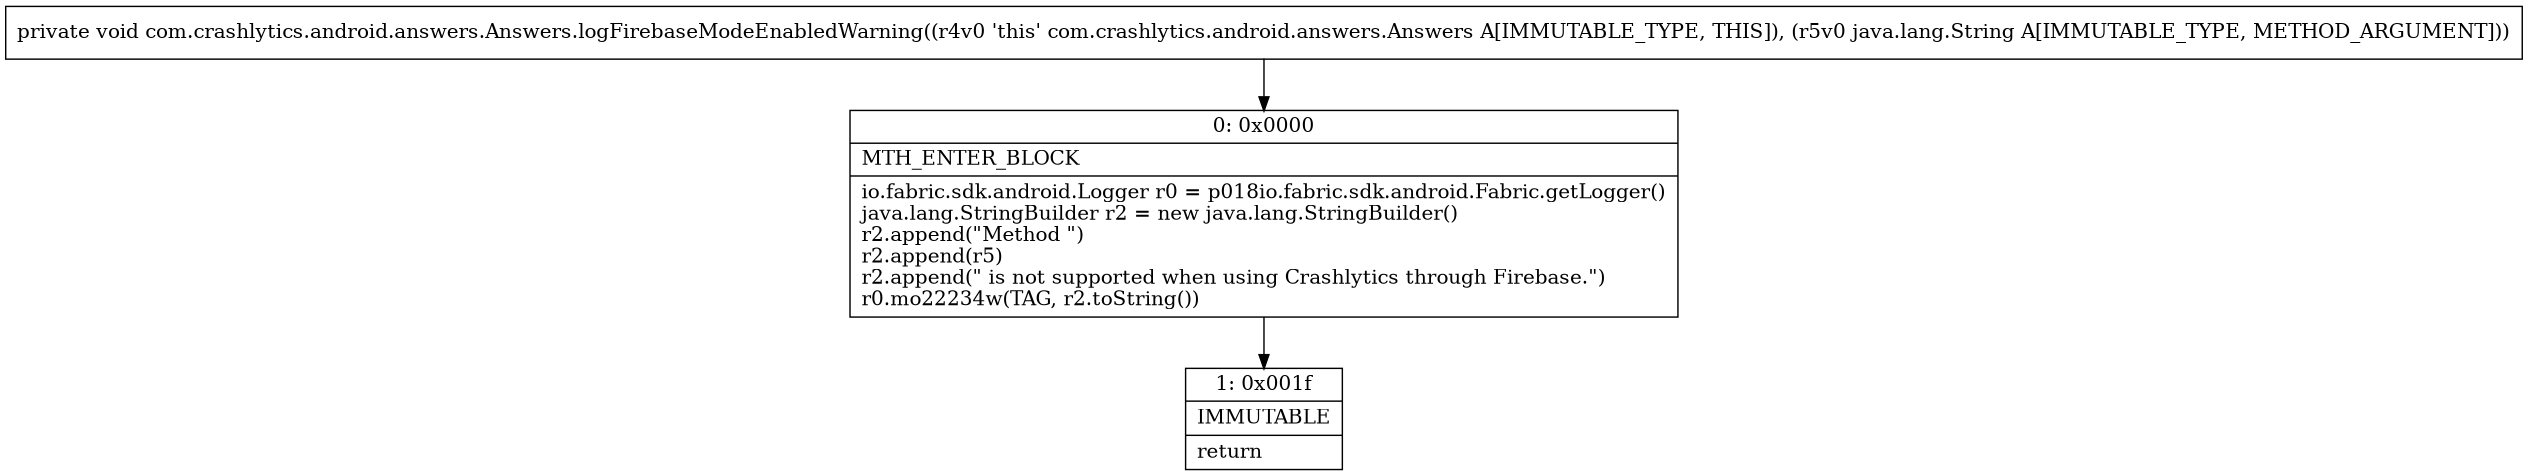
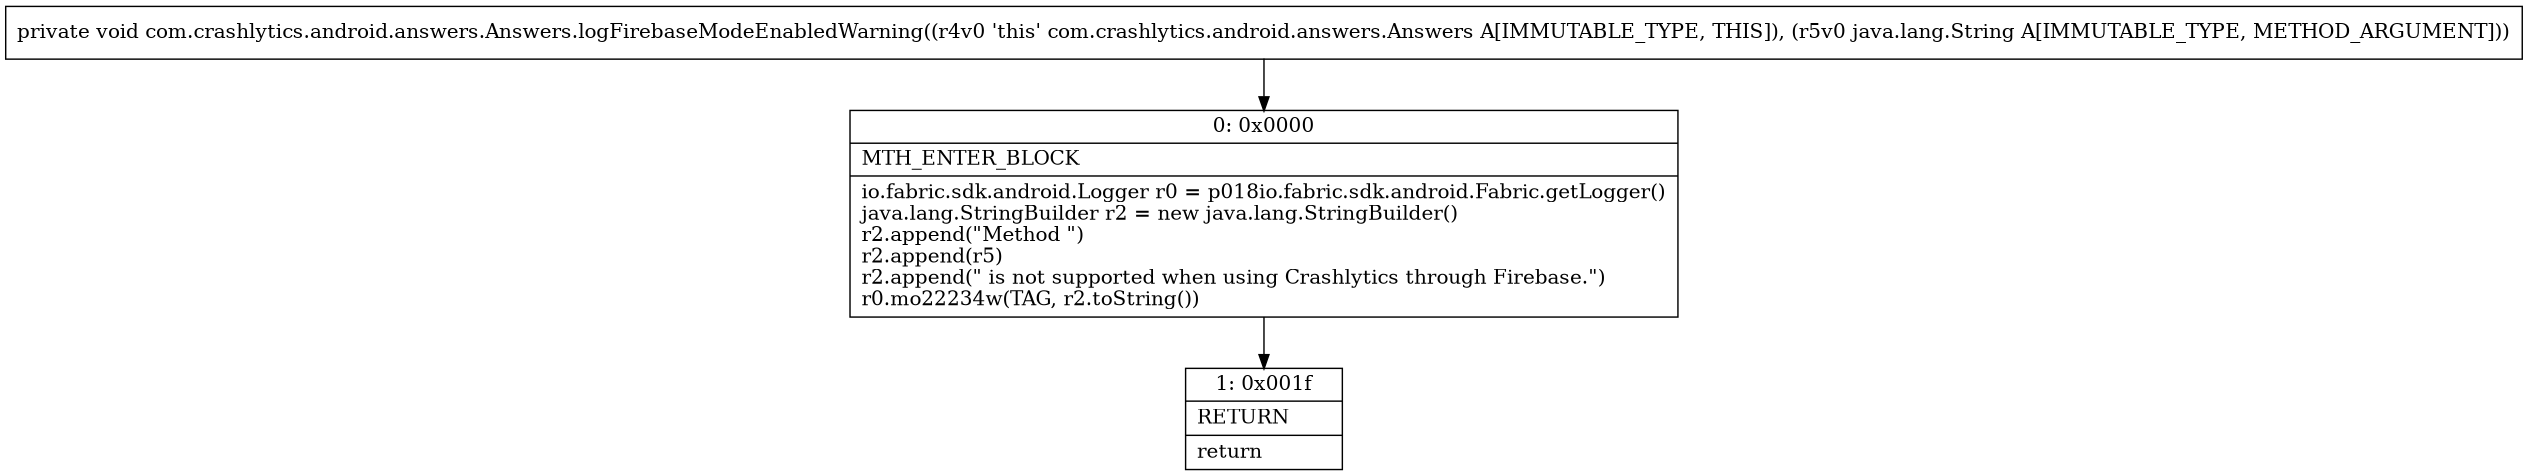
(1264, 418) -> (1243, 418)
